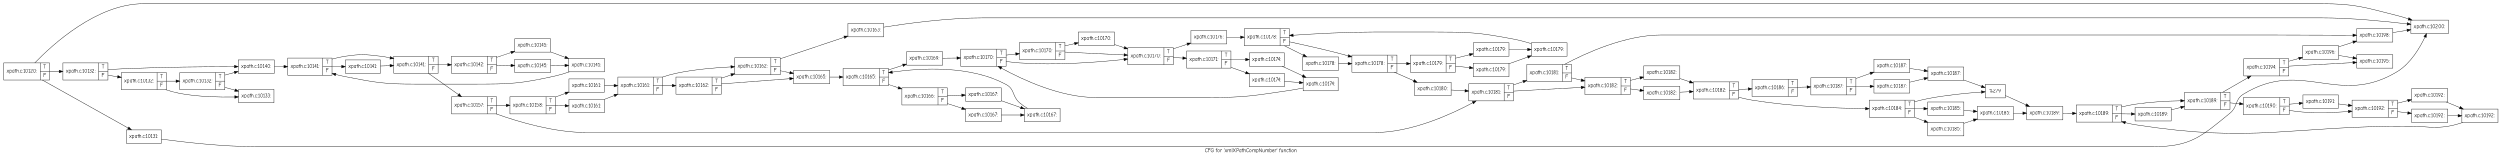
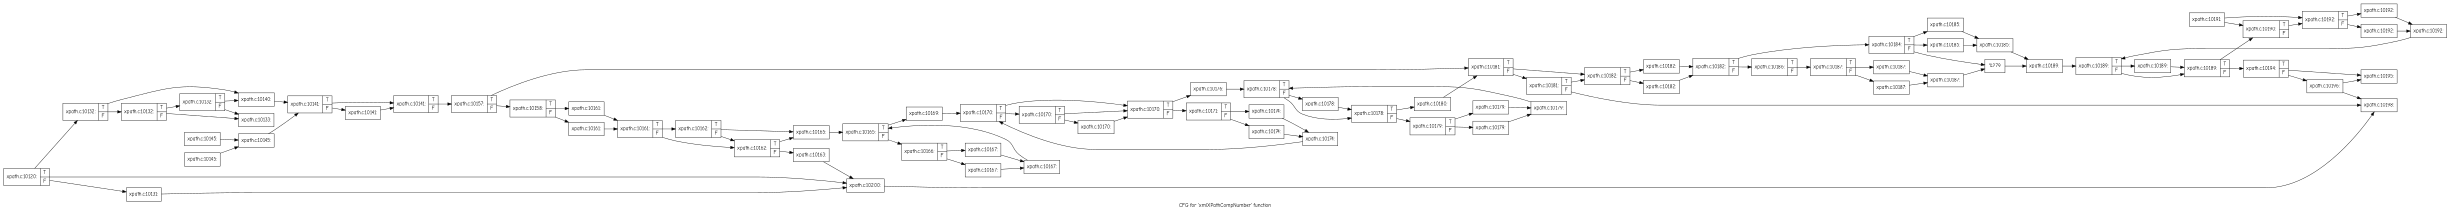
(2400, 31) -> (1642, 188)
(474, 65) -> none
(2294, 104) -> (2232, 24)
